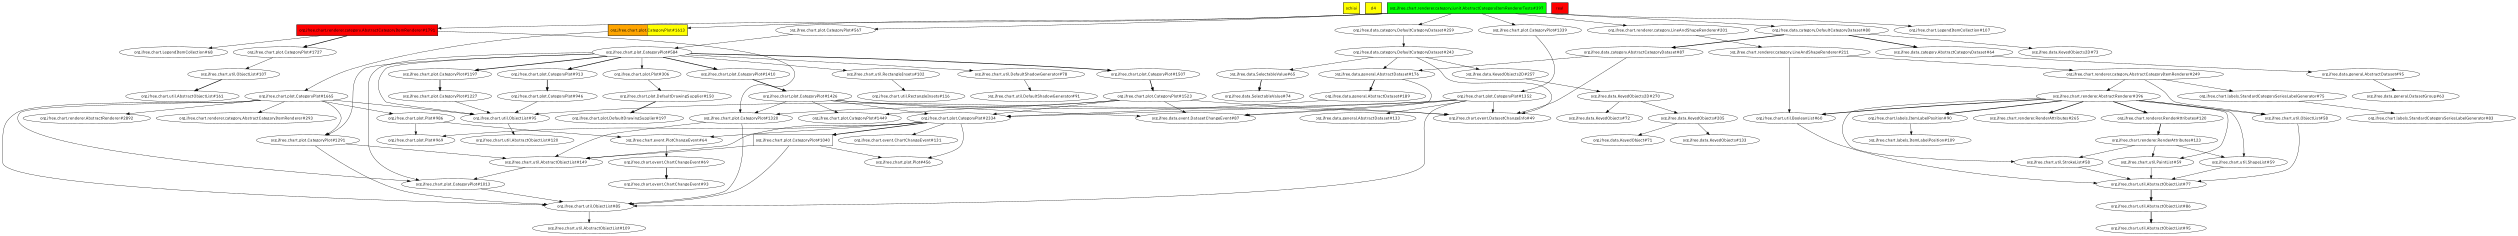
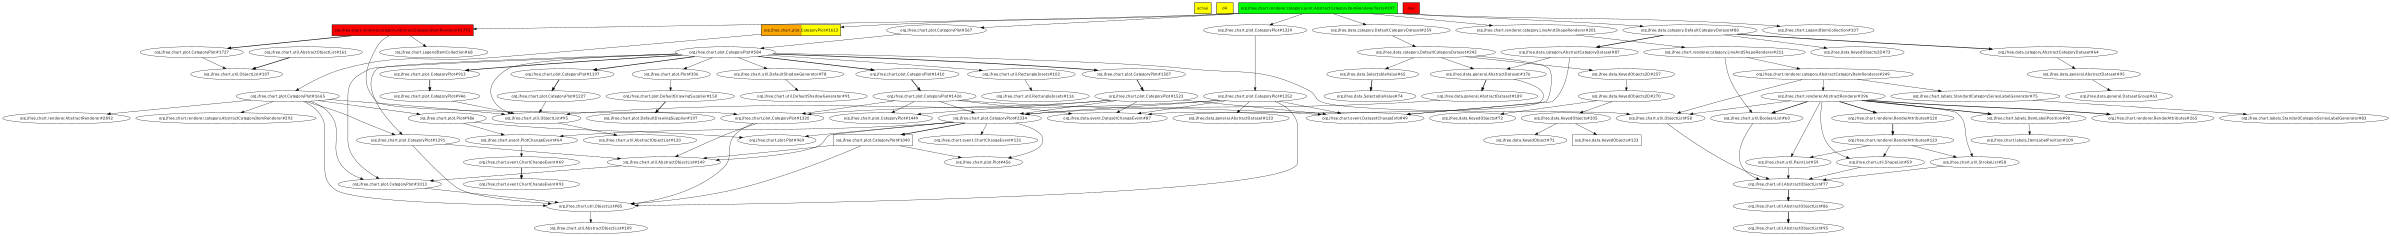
none -> (1205, 70)
(210, 85) -> (273, 63)
(1715, 140) -> (1607, 140)
